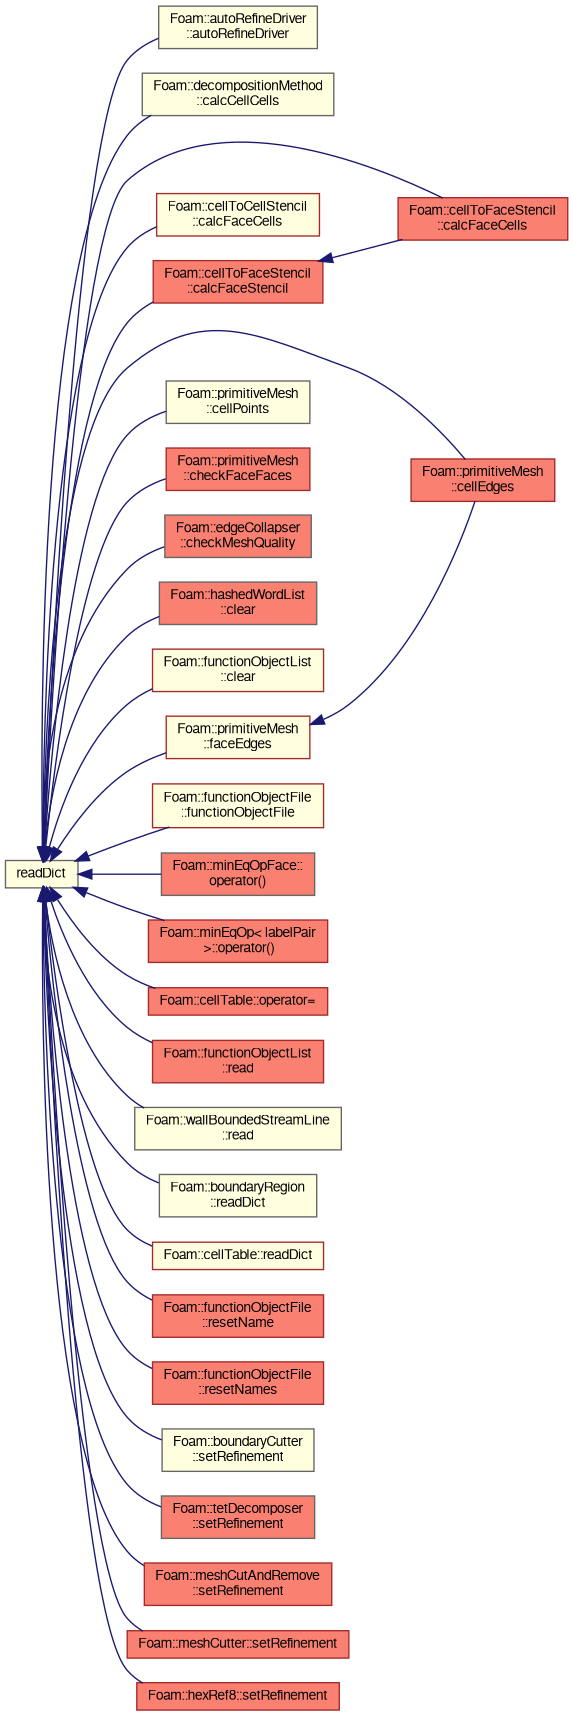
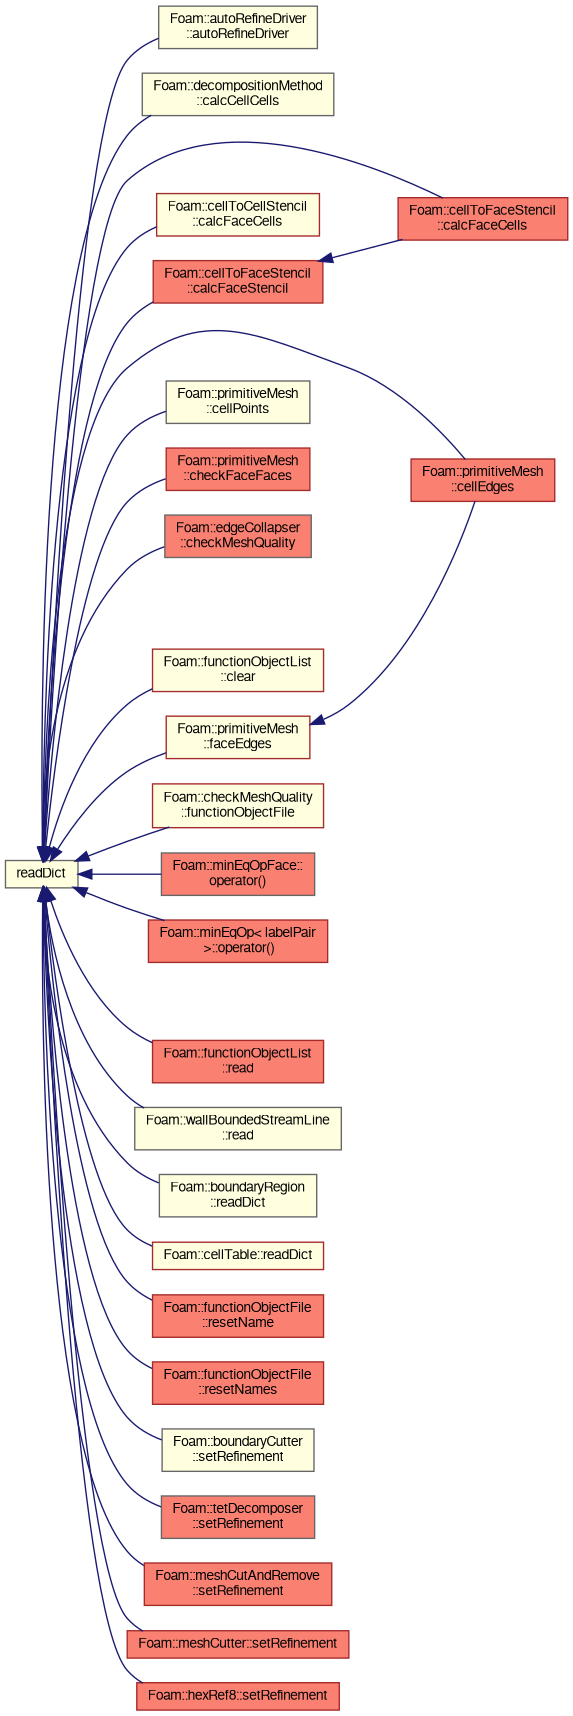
(238, 603) -> none
(238, 806) -> (238, 806)
(238, 1001) -> none
